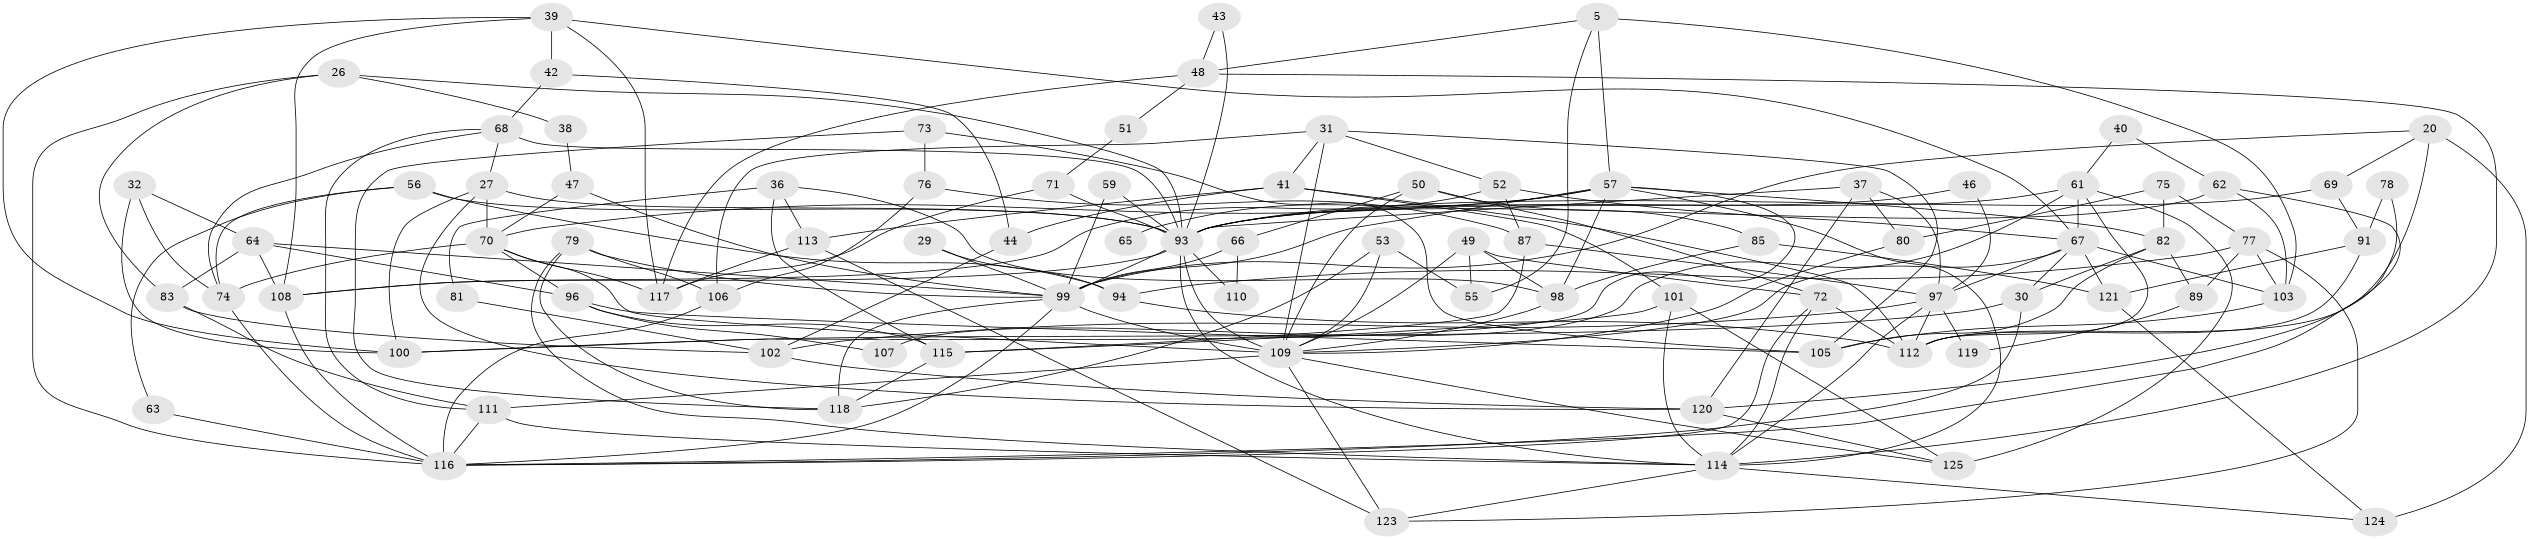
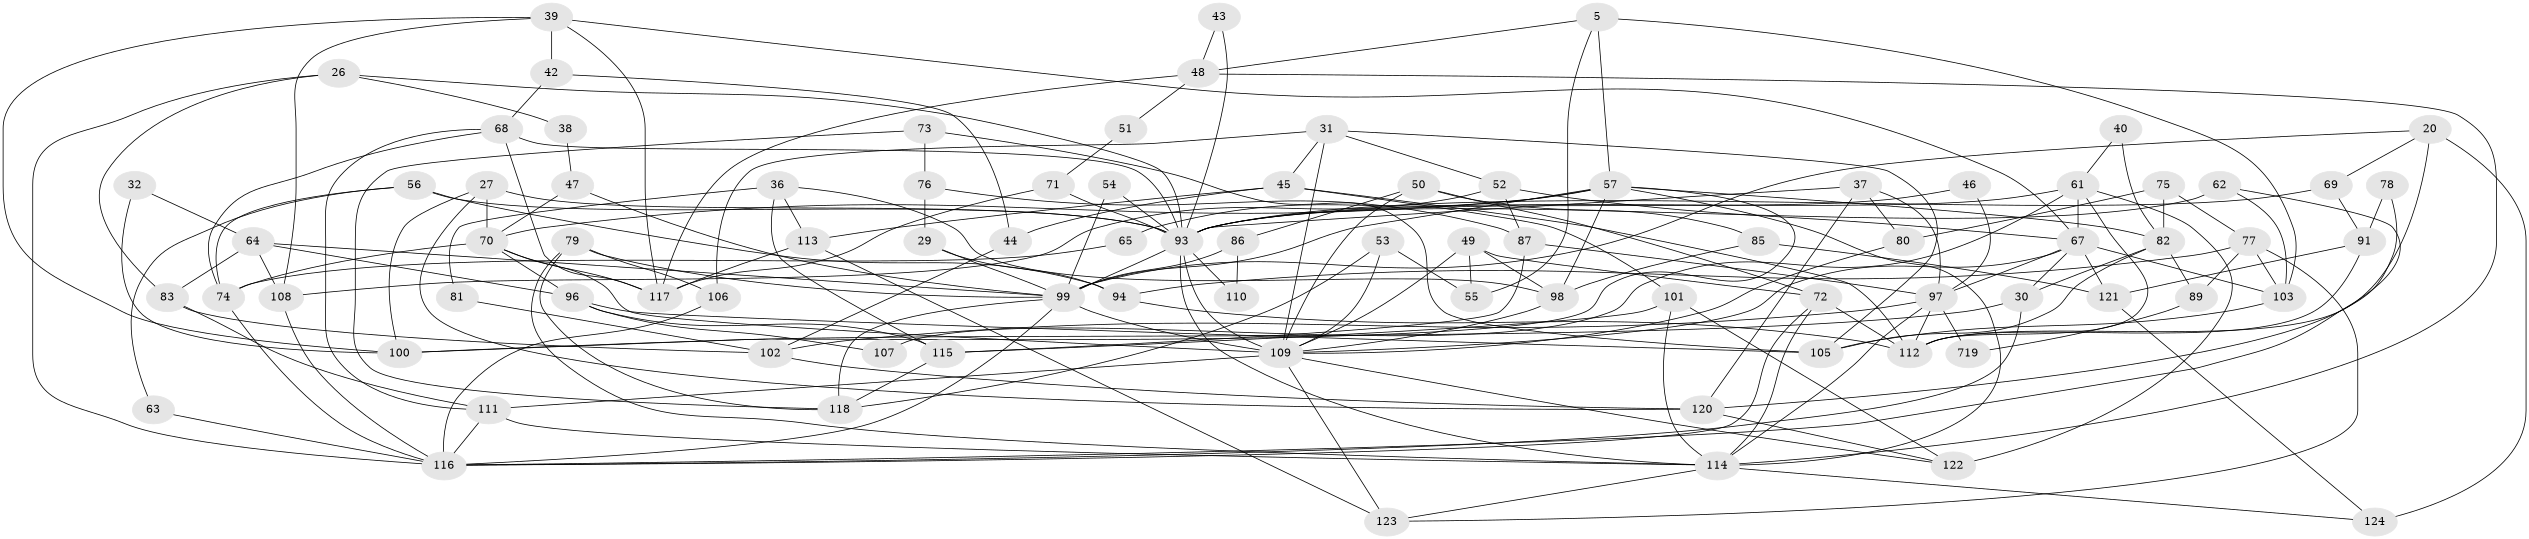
(2170, 157) -> (2132, 189)
(493, 162) -> (542, 249)
(1110, 185) -> (1110, 185)
(1284, 185) -> (1284, 185)
(1238, 242) -> (1238, 242)
(162, 245) -> (694, 260)
(805, 269) -> (925, 214)
(952, 276) -> none
(1968, 354) -> (1968, 354)
(1953, 466) -> (1953, 466)
